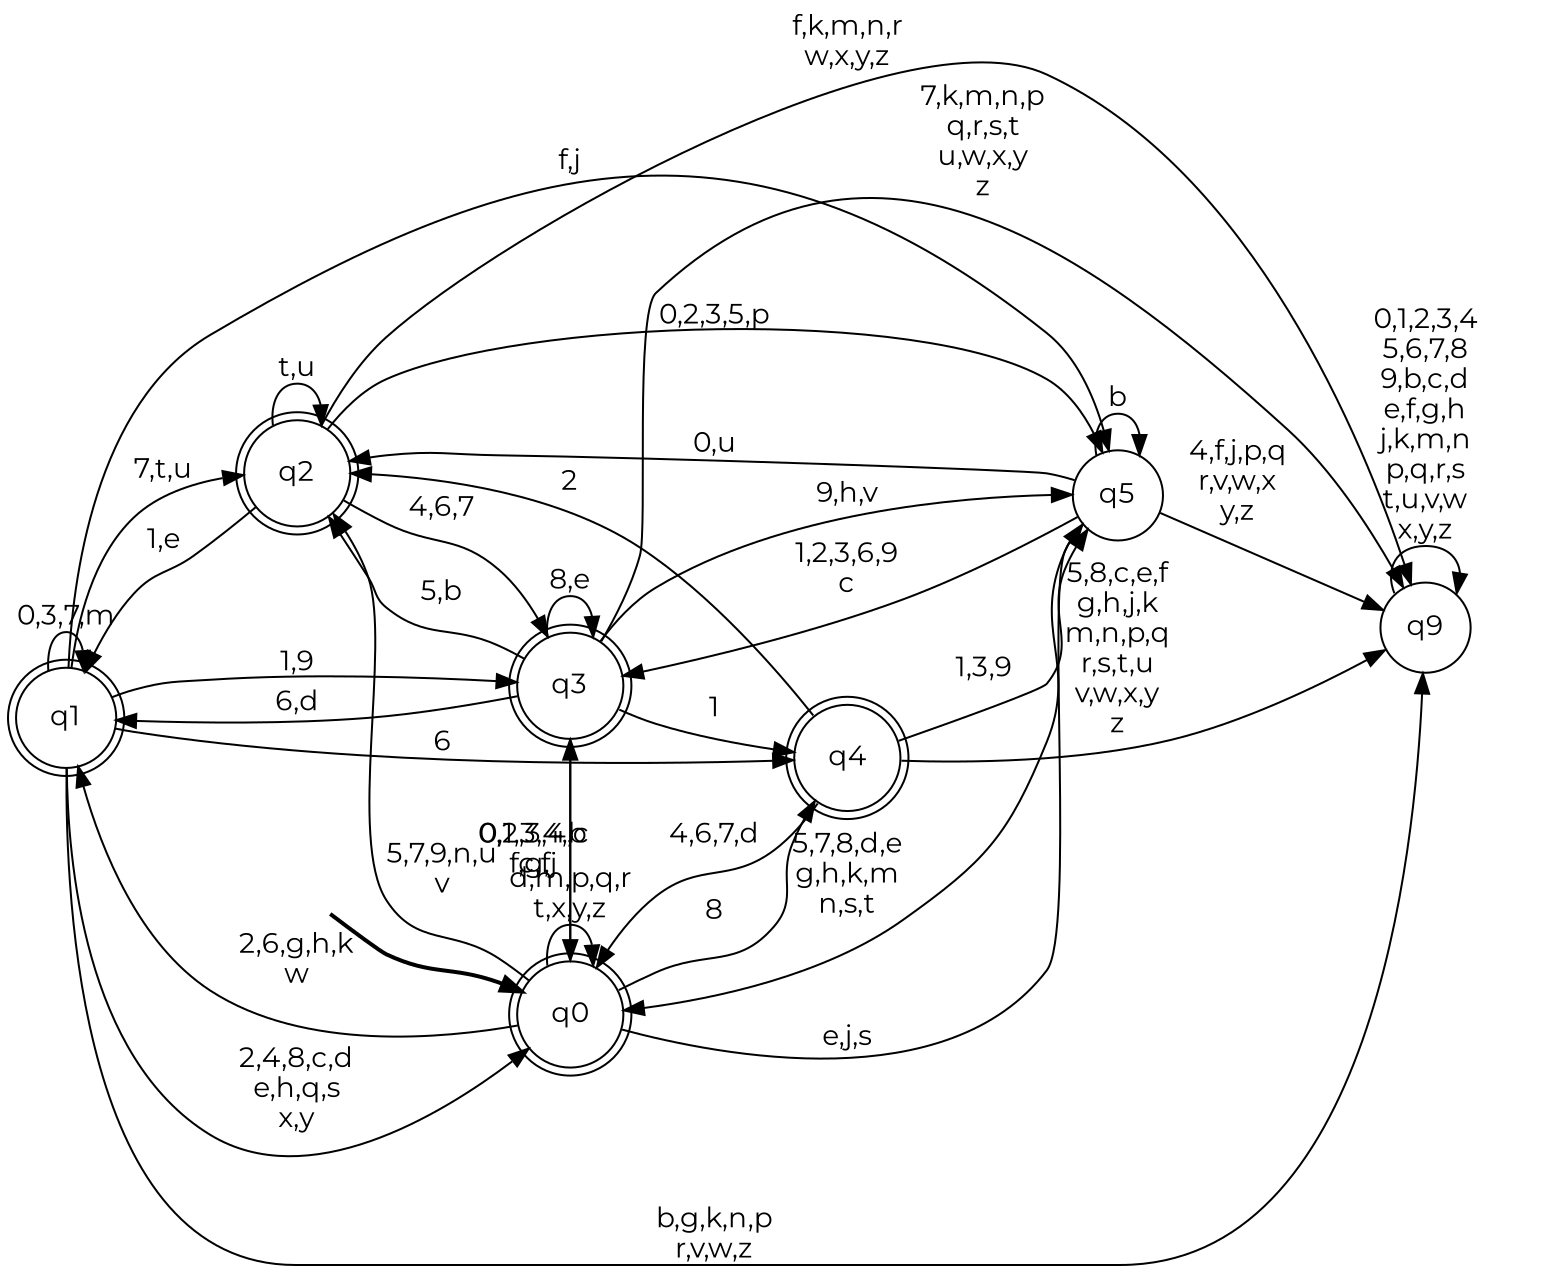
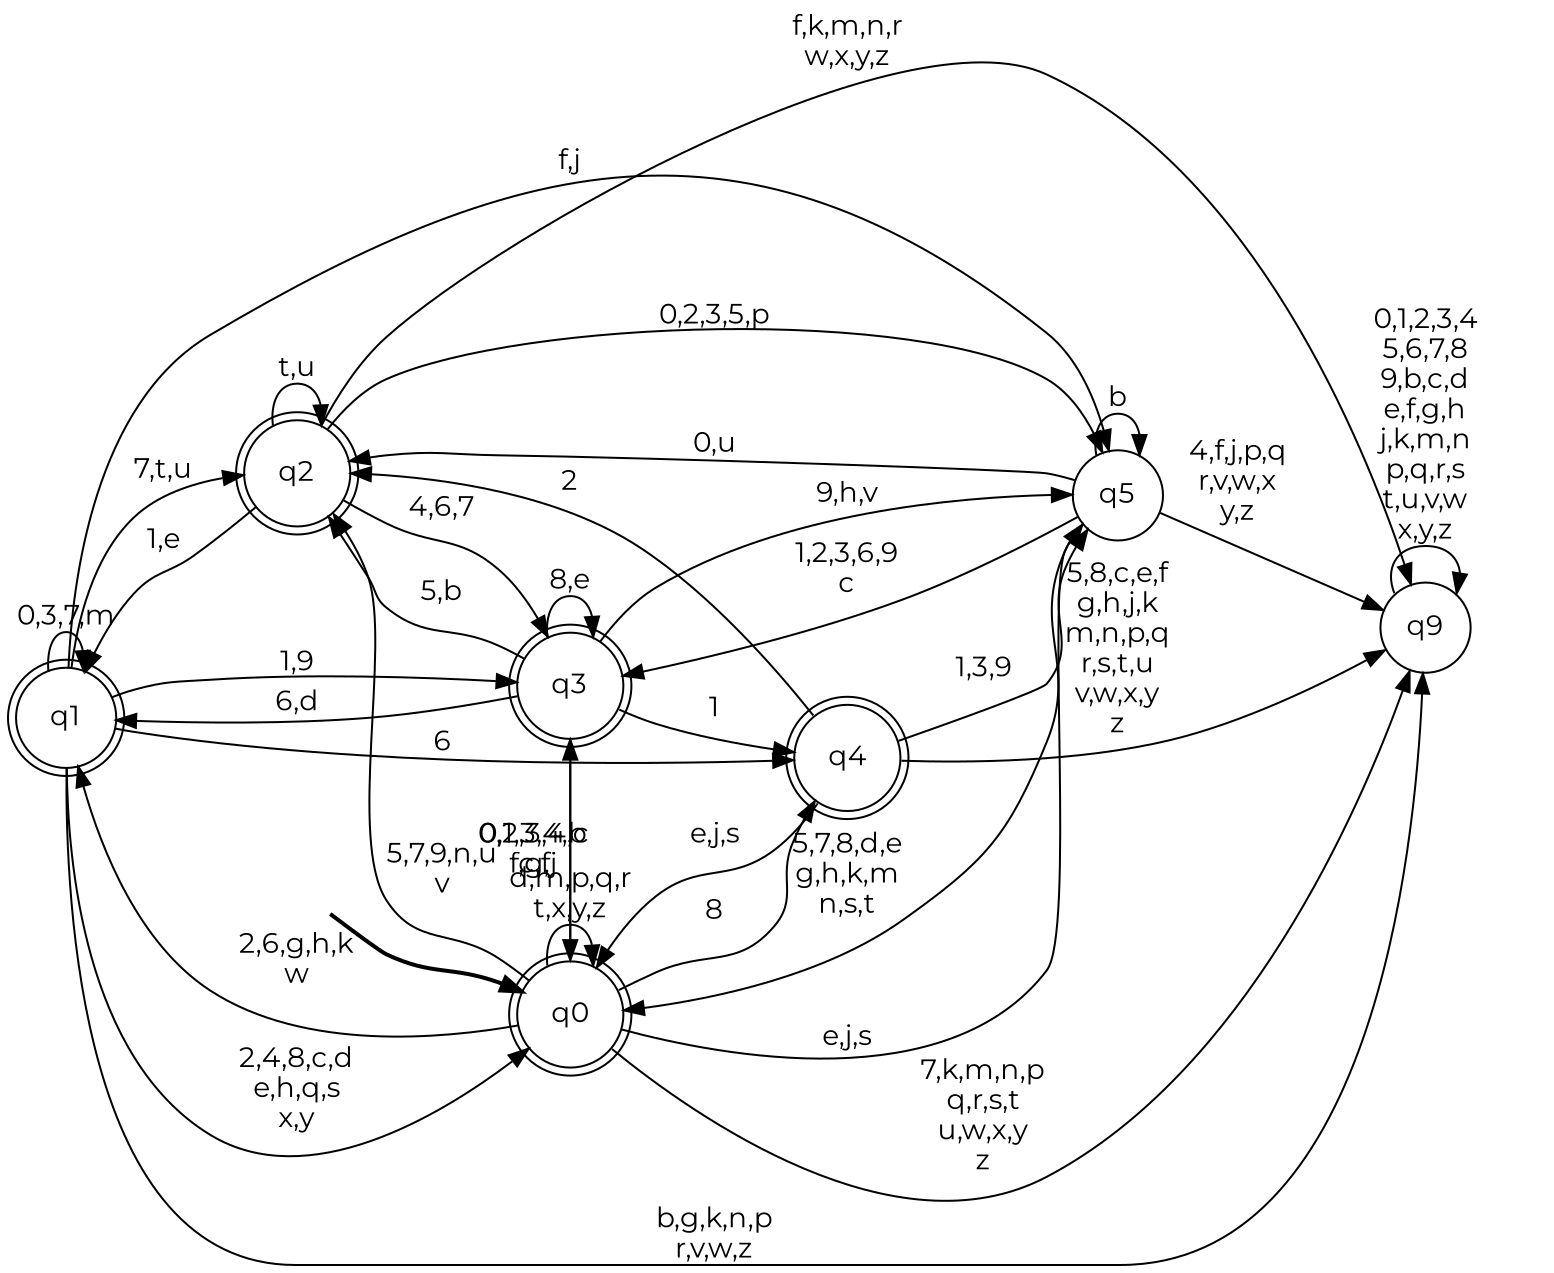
(902, 201) -> (1104, 1139)
(715, 835) -> (715, 835)
